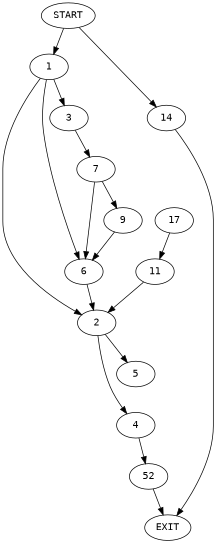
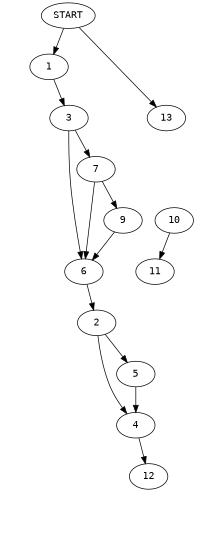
(166, 118) -> (166, 118)
(50, 168) -> (71, 192)
(3, 206) -> none
(174, 220) -> (174, 220)
(129, 295) -> none
none -> (136, 396)
(149, 476) -> (149, 476)
(168, 528) -> none
